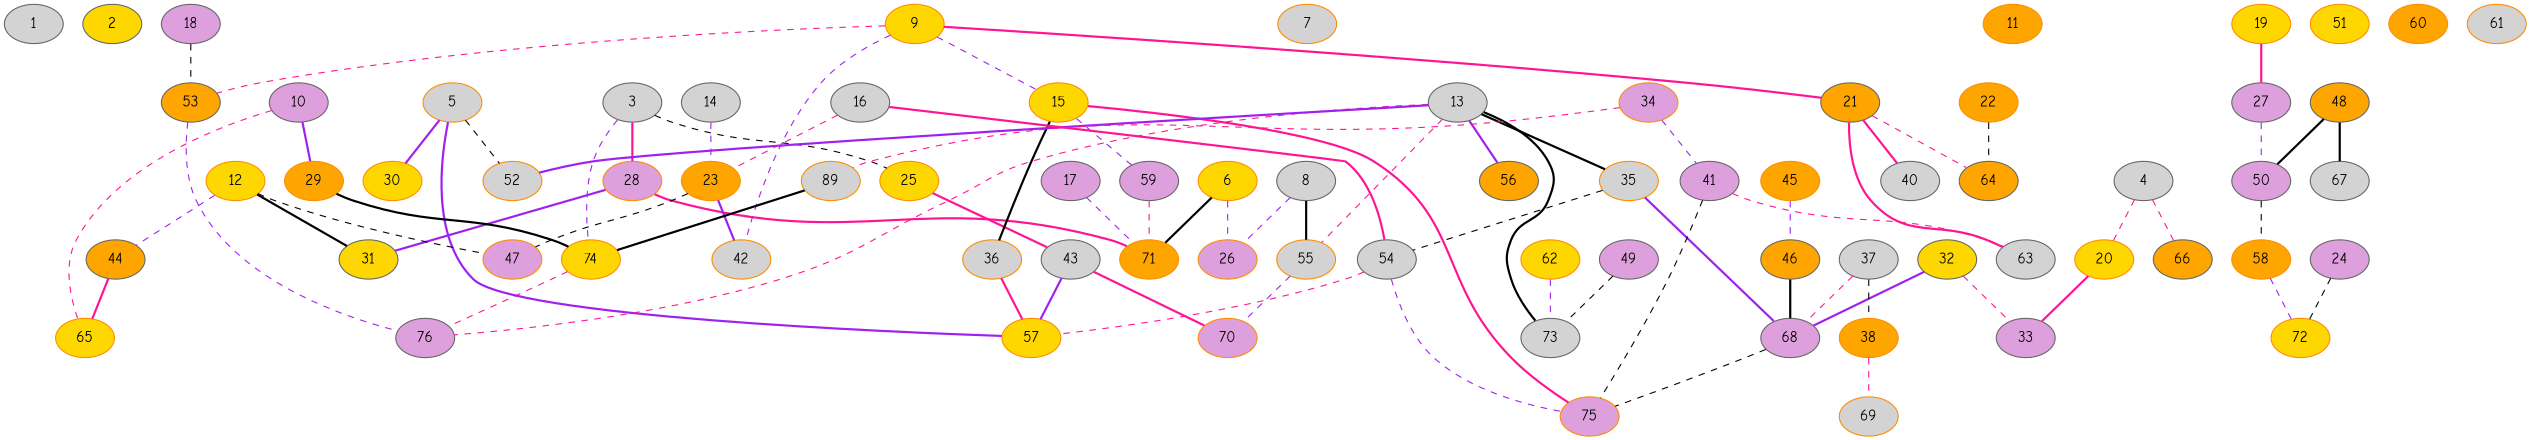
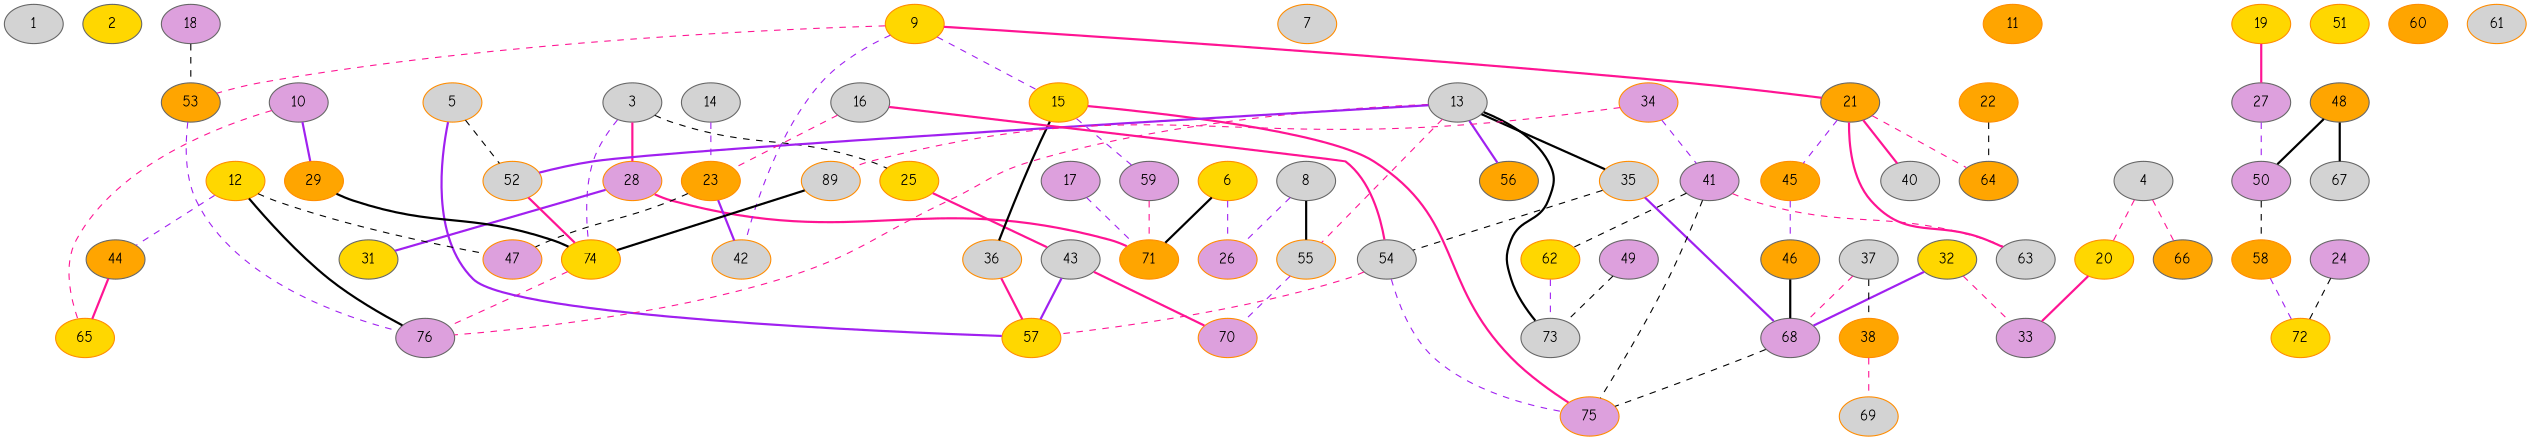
none -> (1820, 142)
(392, 181) -> none
(302, 220) -> (319, 270)
none -> (552, 220)
none -> (1630, 220)
